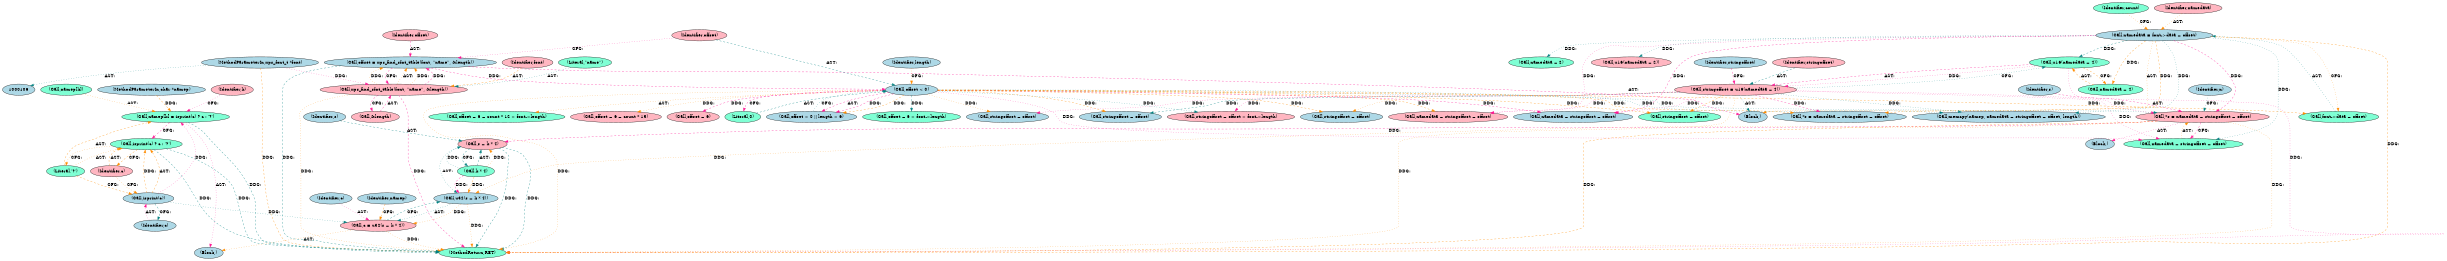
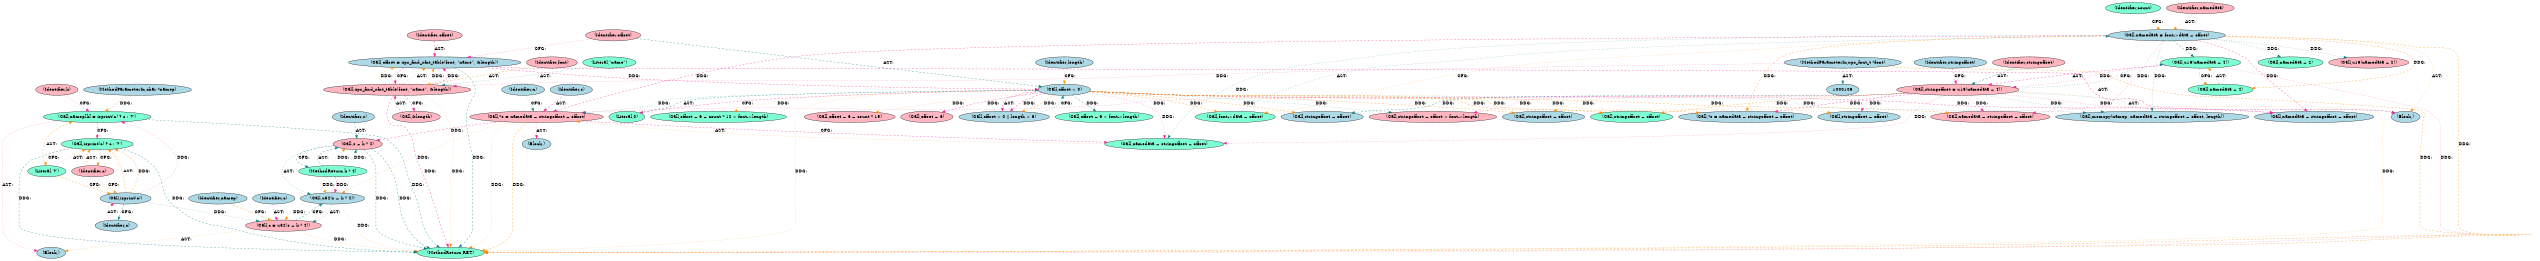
(66, 90) -> none
(665, 103) -> (784, 103)
(476, 171) -> (333, 171)
